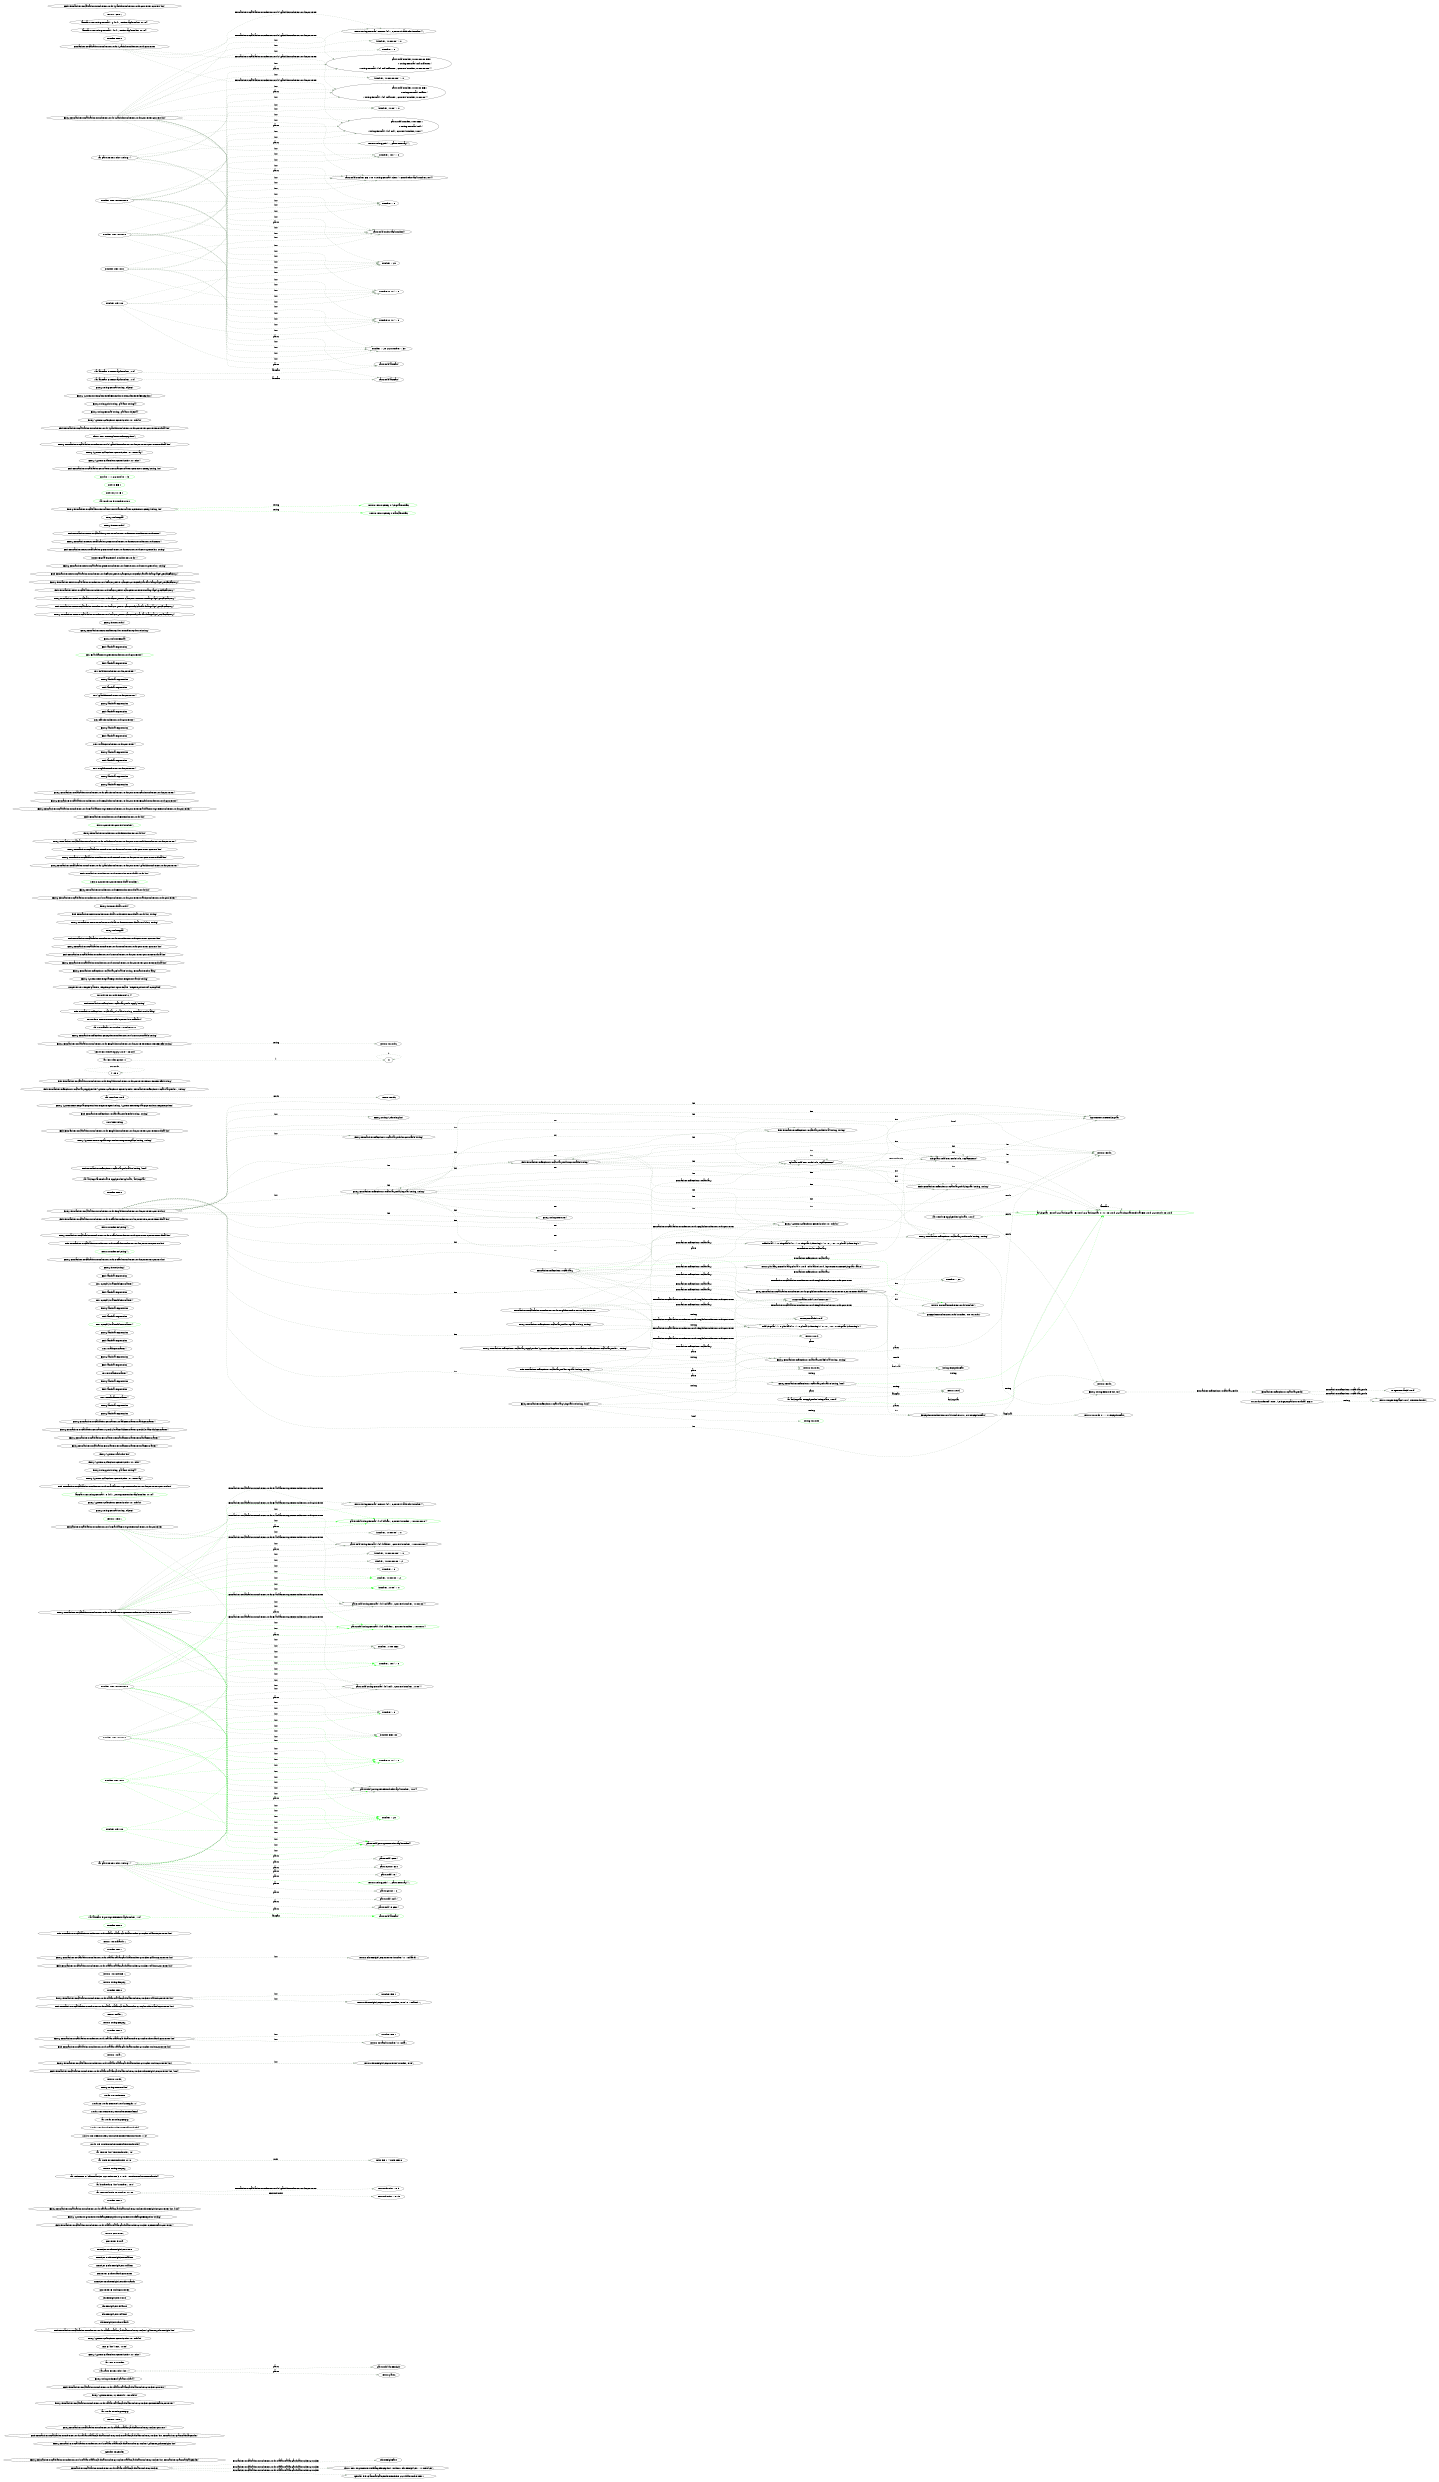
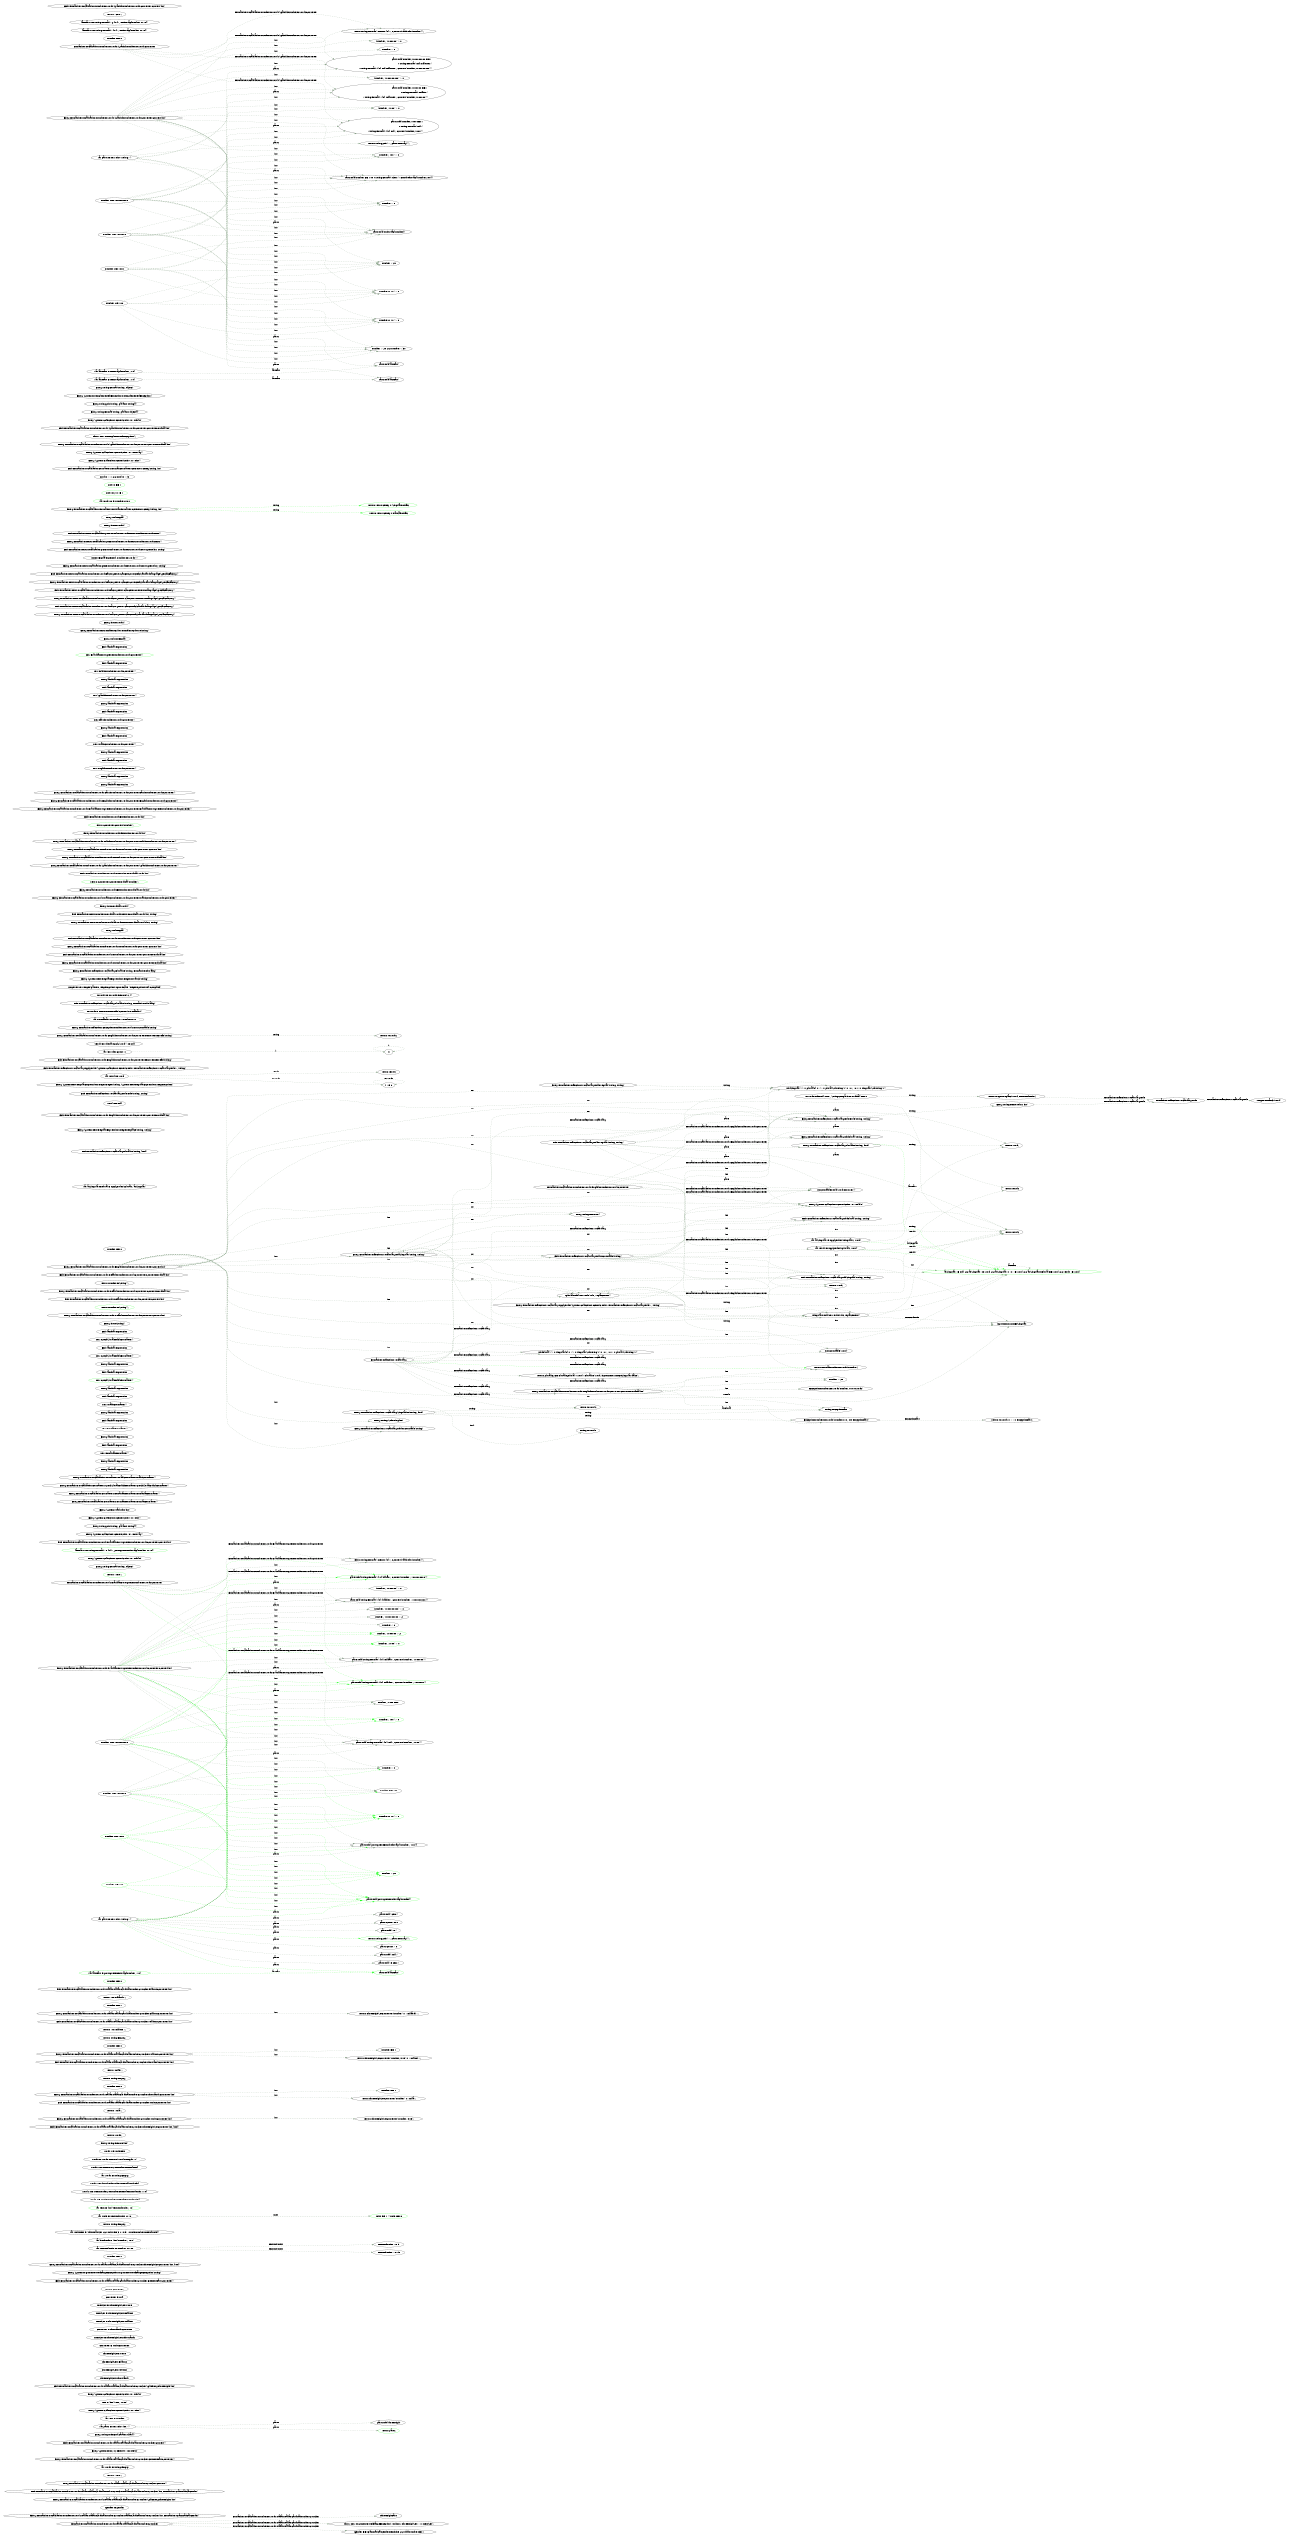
(115, 477) -> (115, 477)
(115, 1003) -> none
none -> (255, 1081)
(115, 1122) -> (115, 1104)
(953, 1122) -> (836, 1320)
(1008, 1145) -> (912, 1317)
(896, 1159) -> (727, 1312)
(690, 1162) -> (718, 1252)
(812, 1249) -> (588, 1339)
(1340, 1396) -> (1096, 1099)
(1008, 1414) -> (912, 1419)
(812, 1421) -> (588, 1431)
(389, 1843) -> (389, 1899)
(389, 2043) -> (389, 2099)
(115, 2152) -> (115, 2208)
(389, 2160) -> (389, 2216)
(276, 2188) -> (276, 2244)
(389, 2375) -> (389, 2431)
